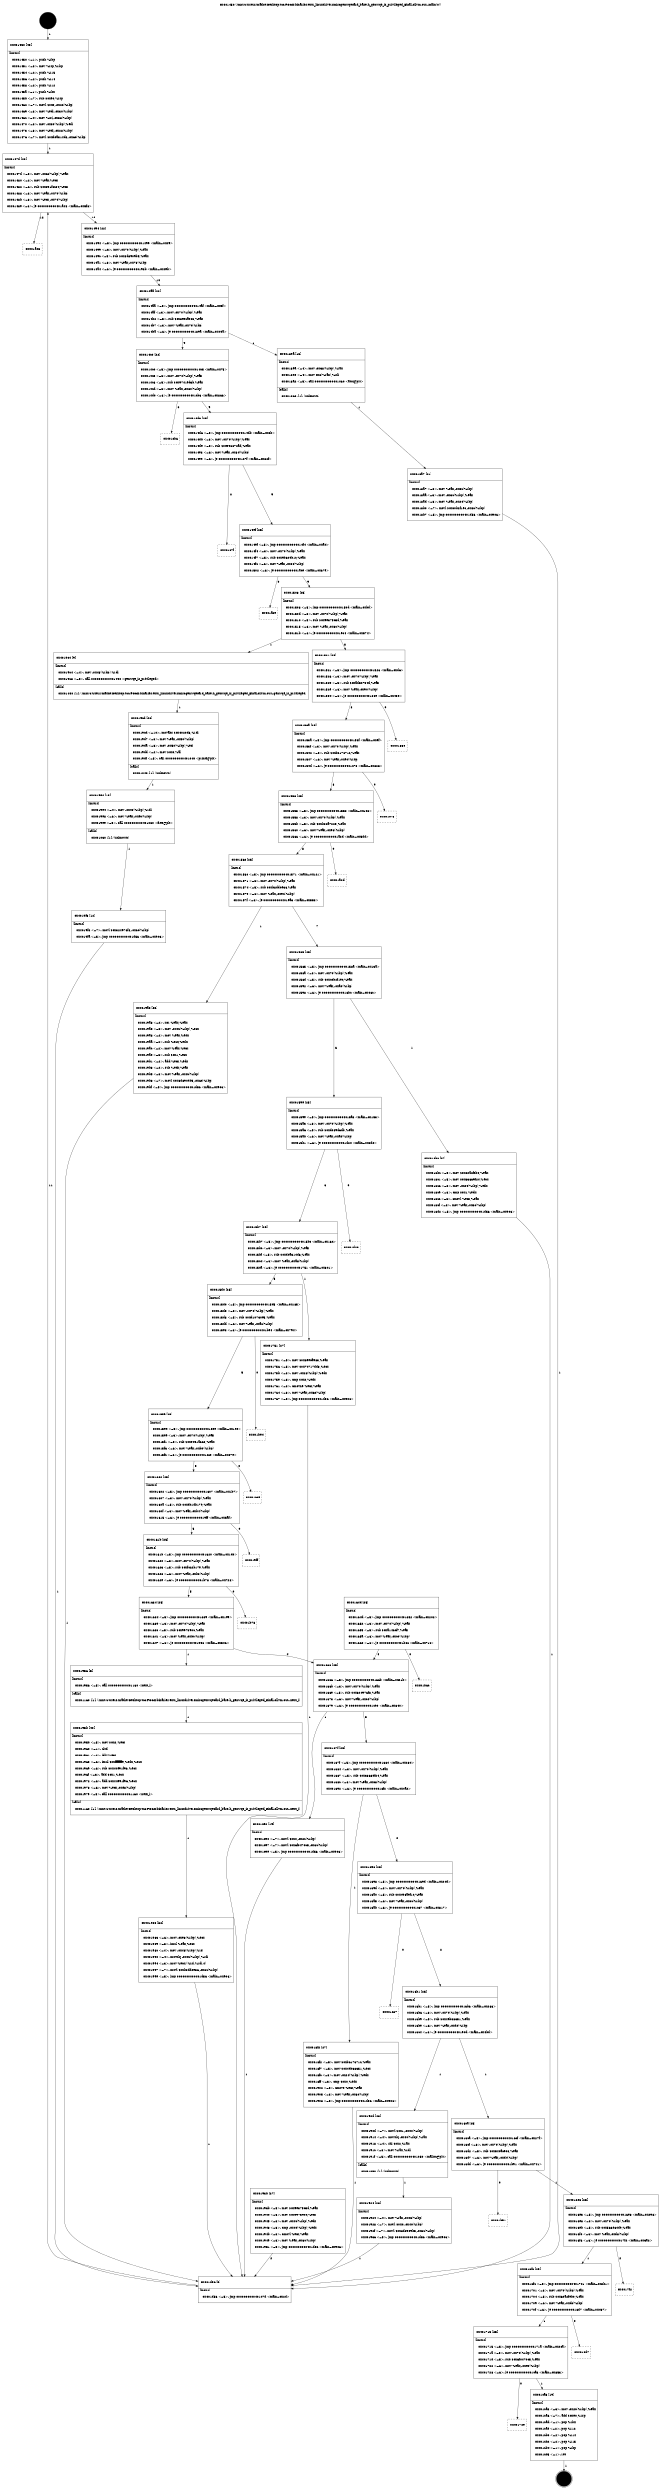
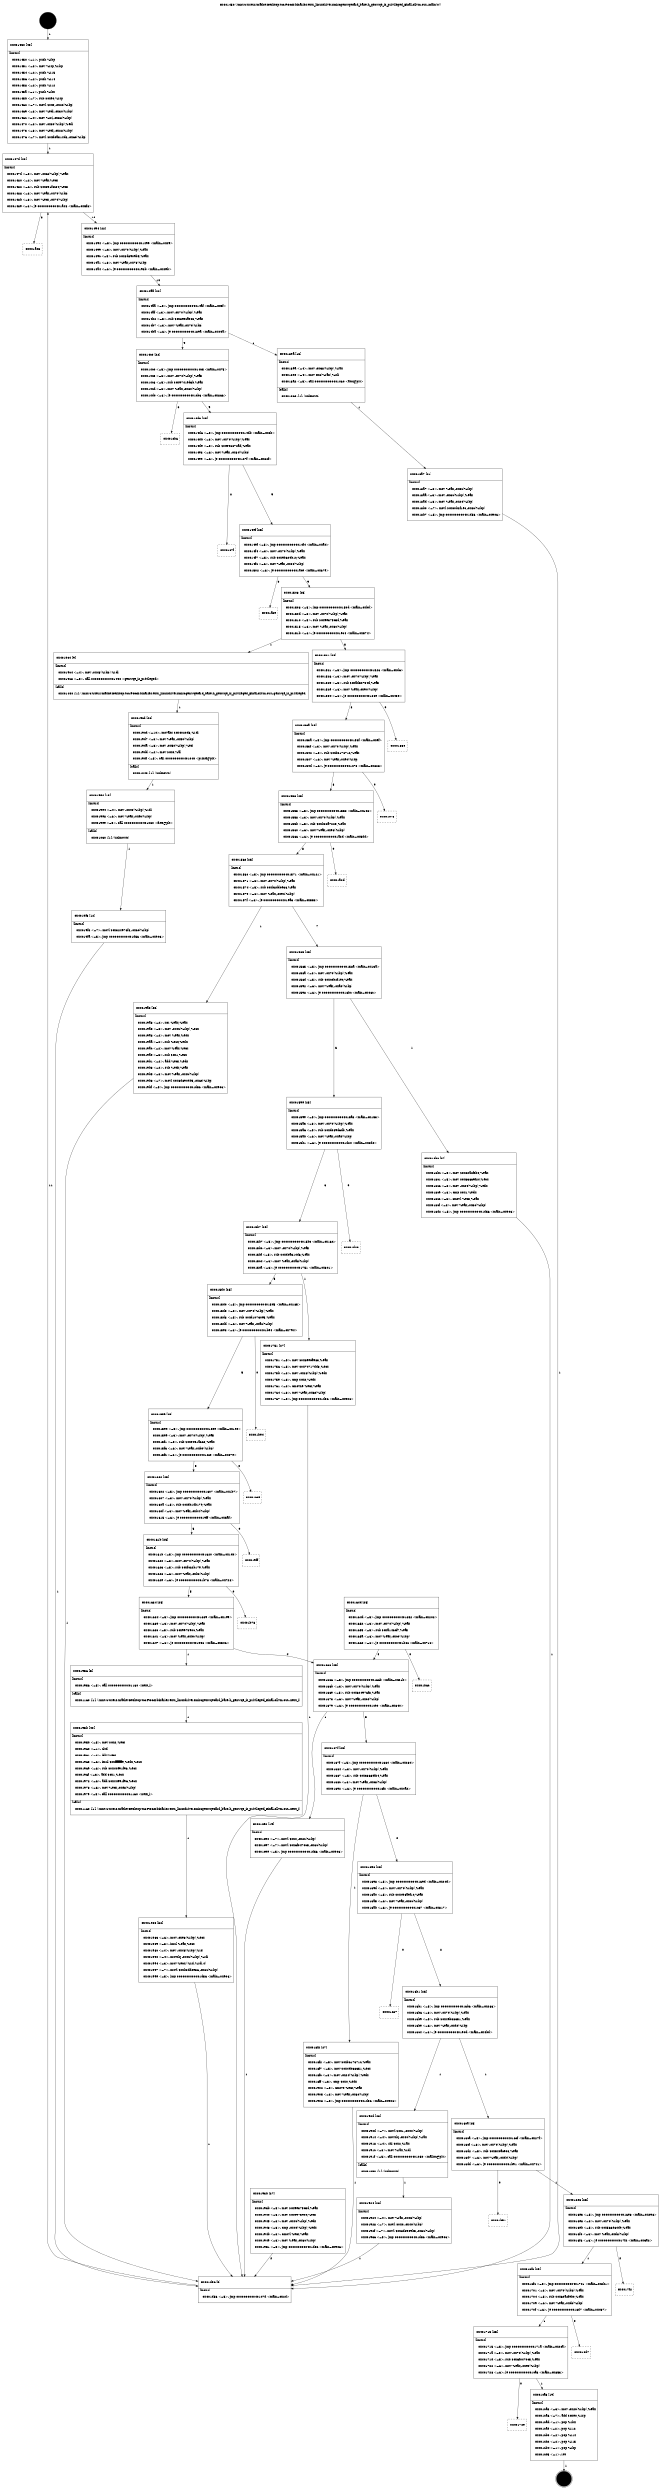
(41, 218) -> (41, 218)
